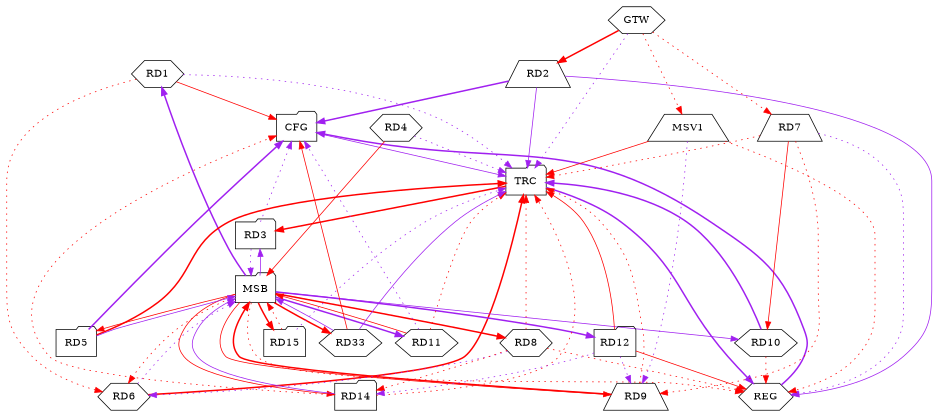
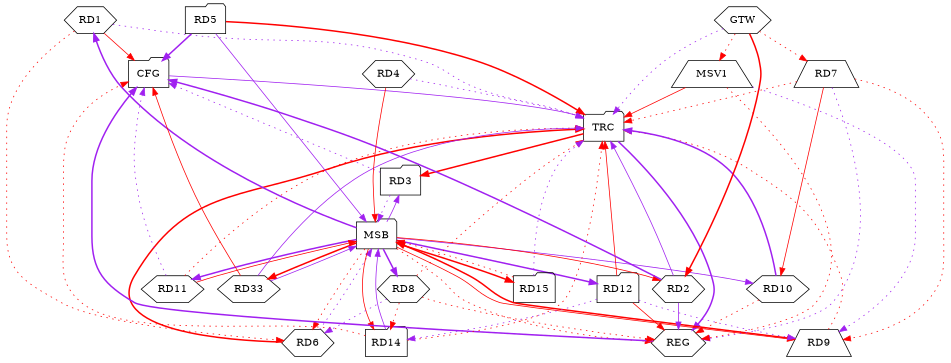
(538, 74) -> (678, 289)
(169, 311) -> (526, 252)
(387, 314) -> (388, 259)
